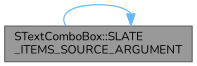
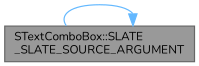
(98, 44) -> (100, 44)
